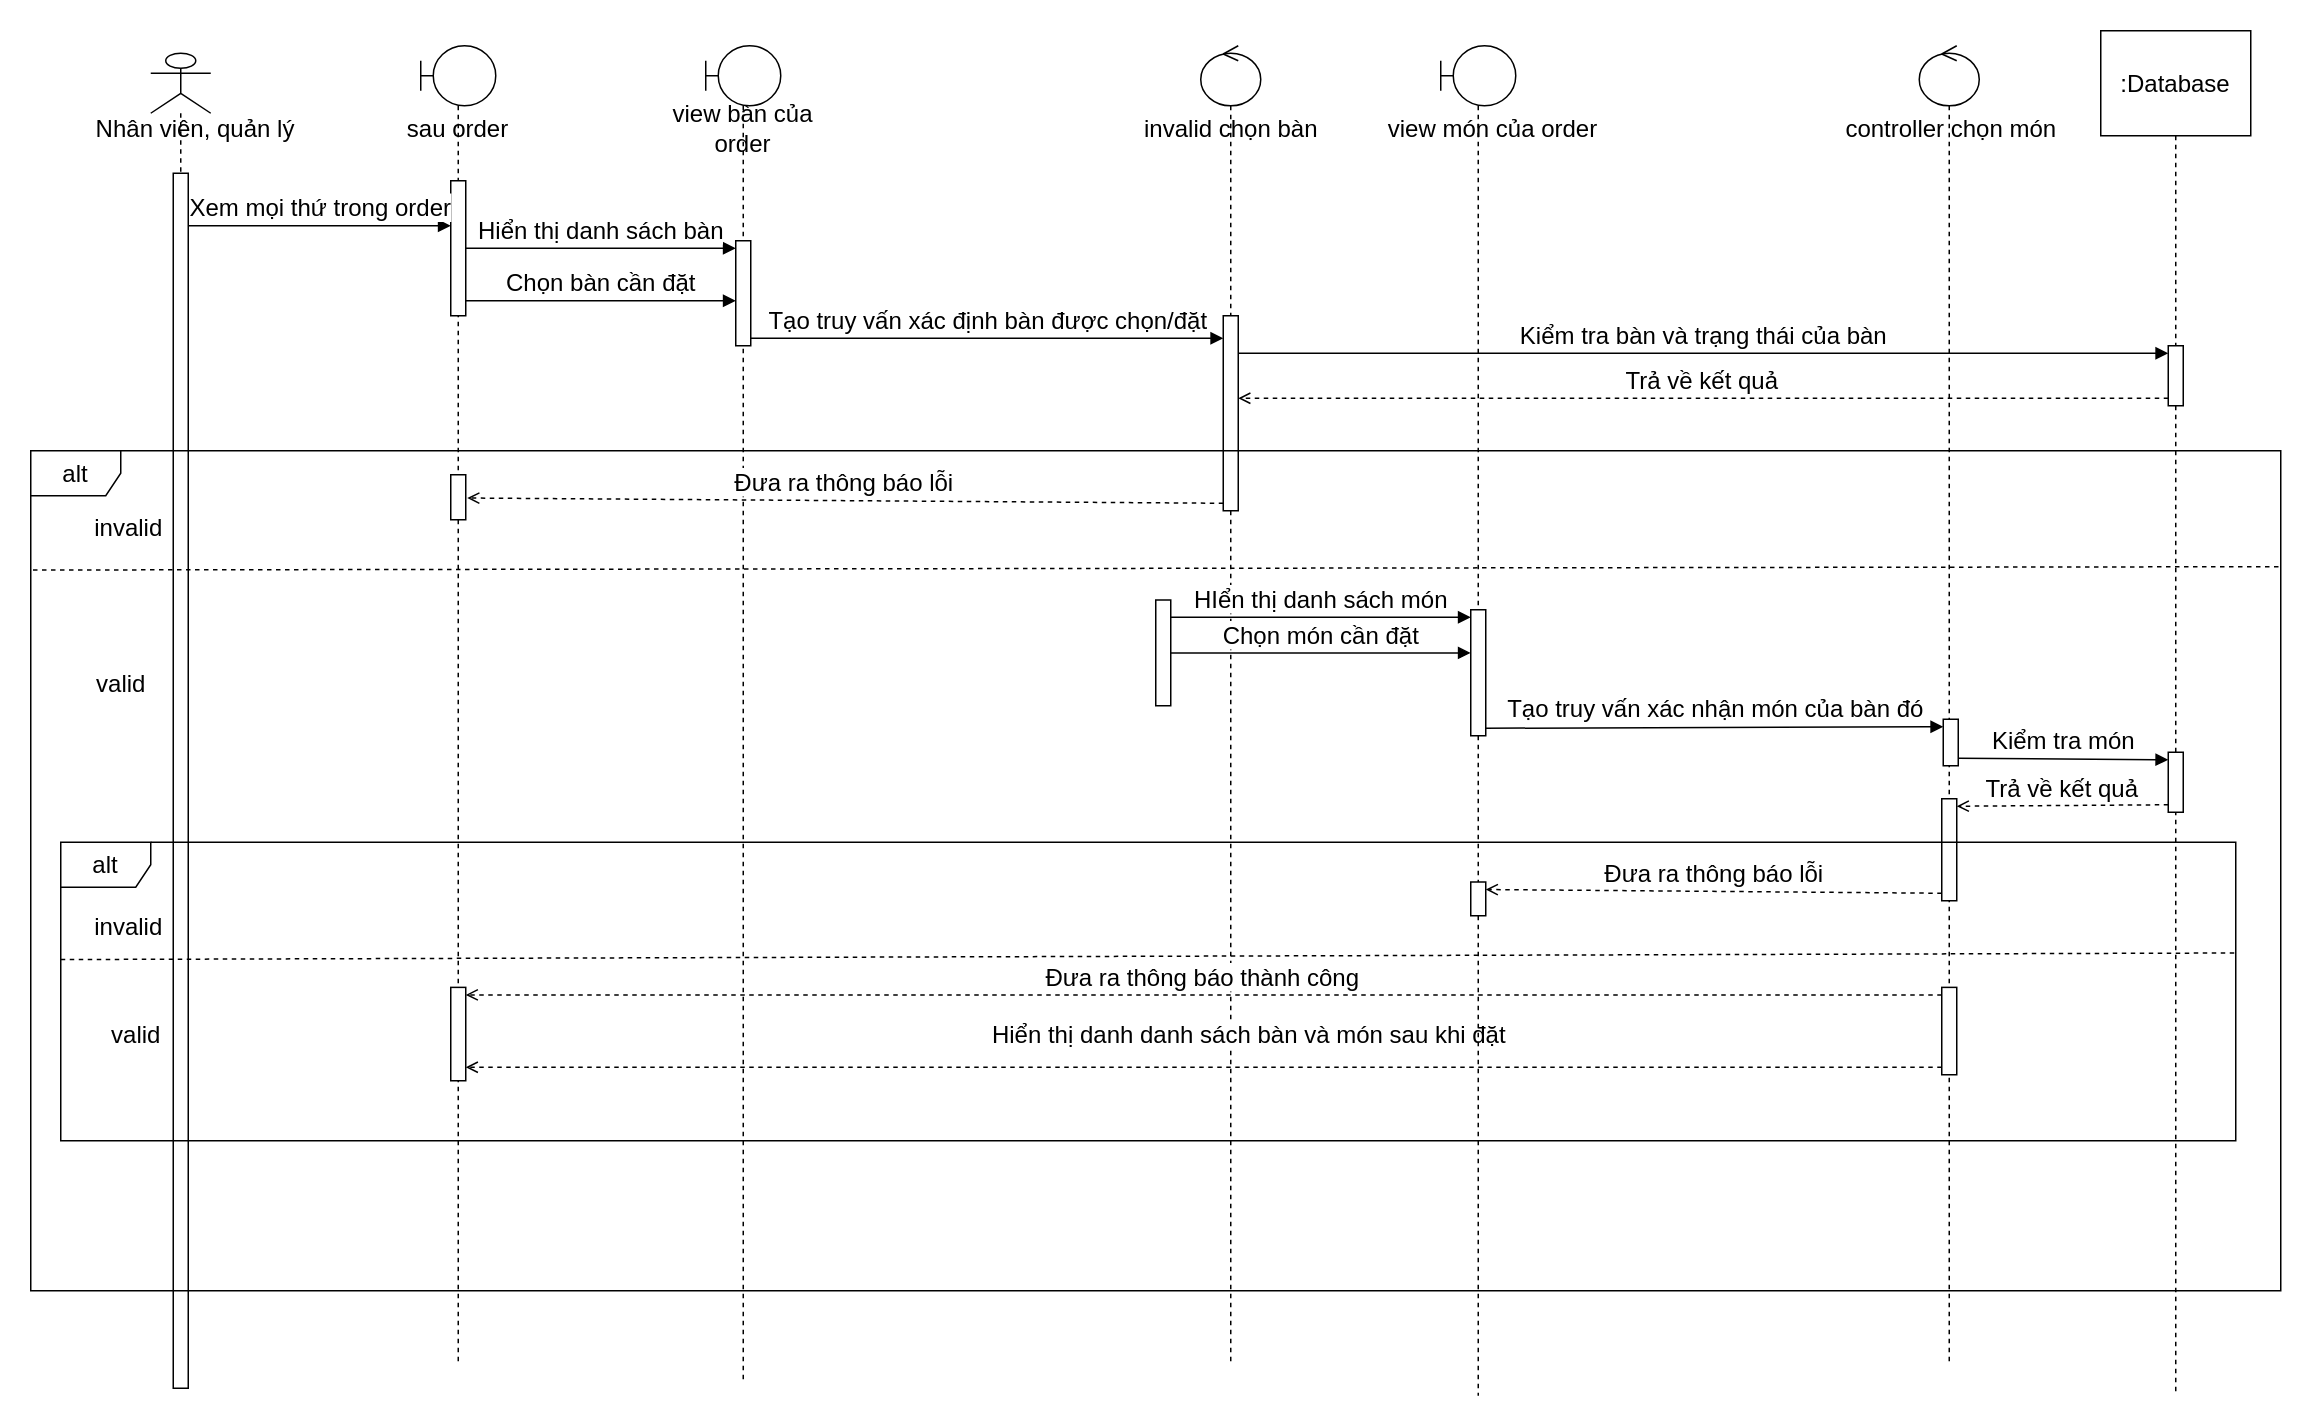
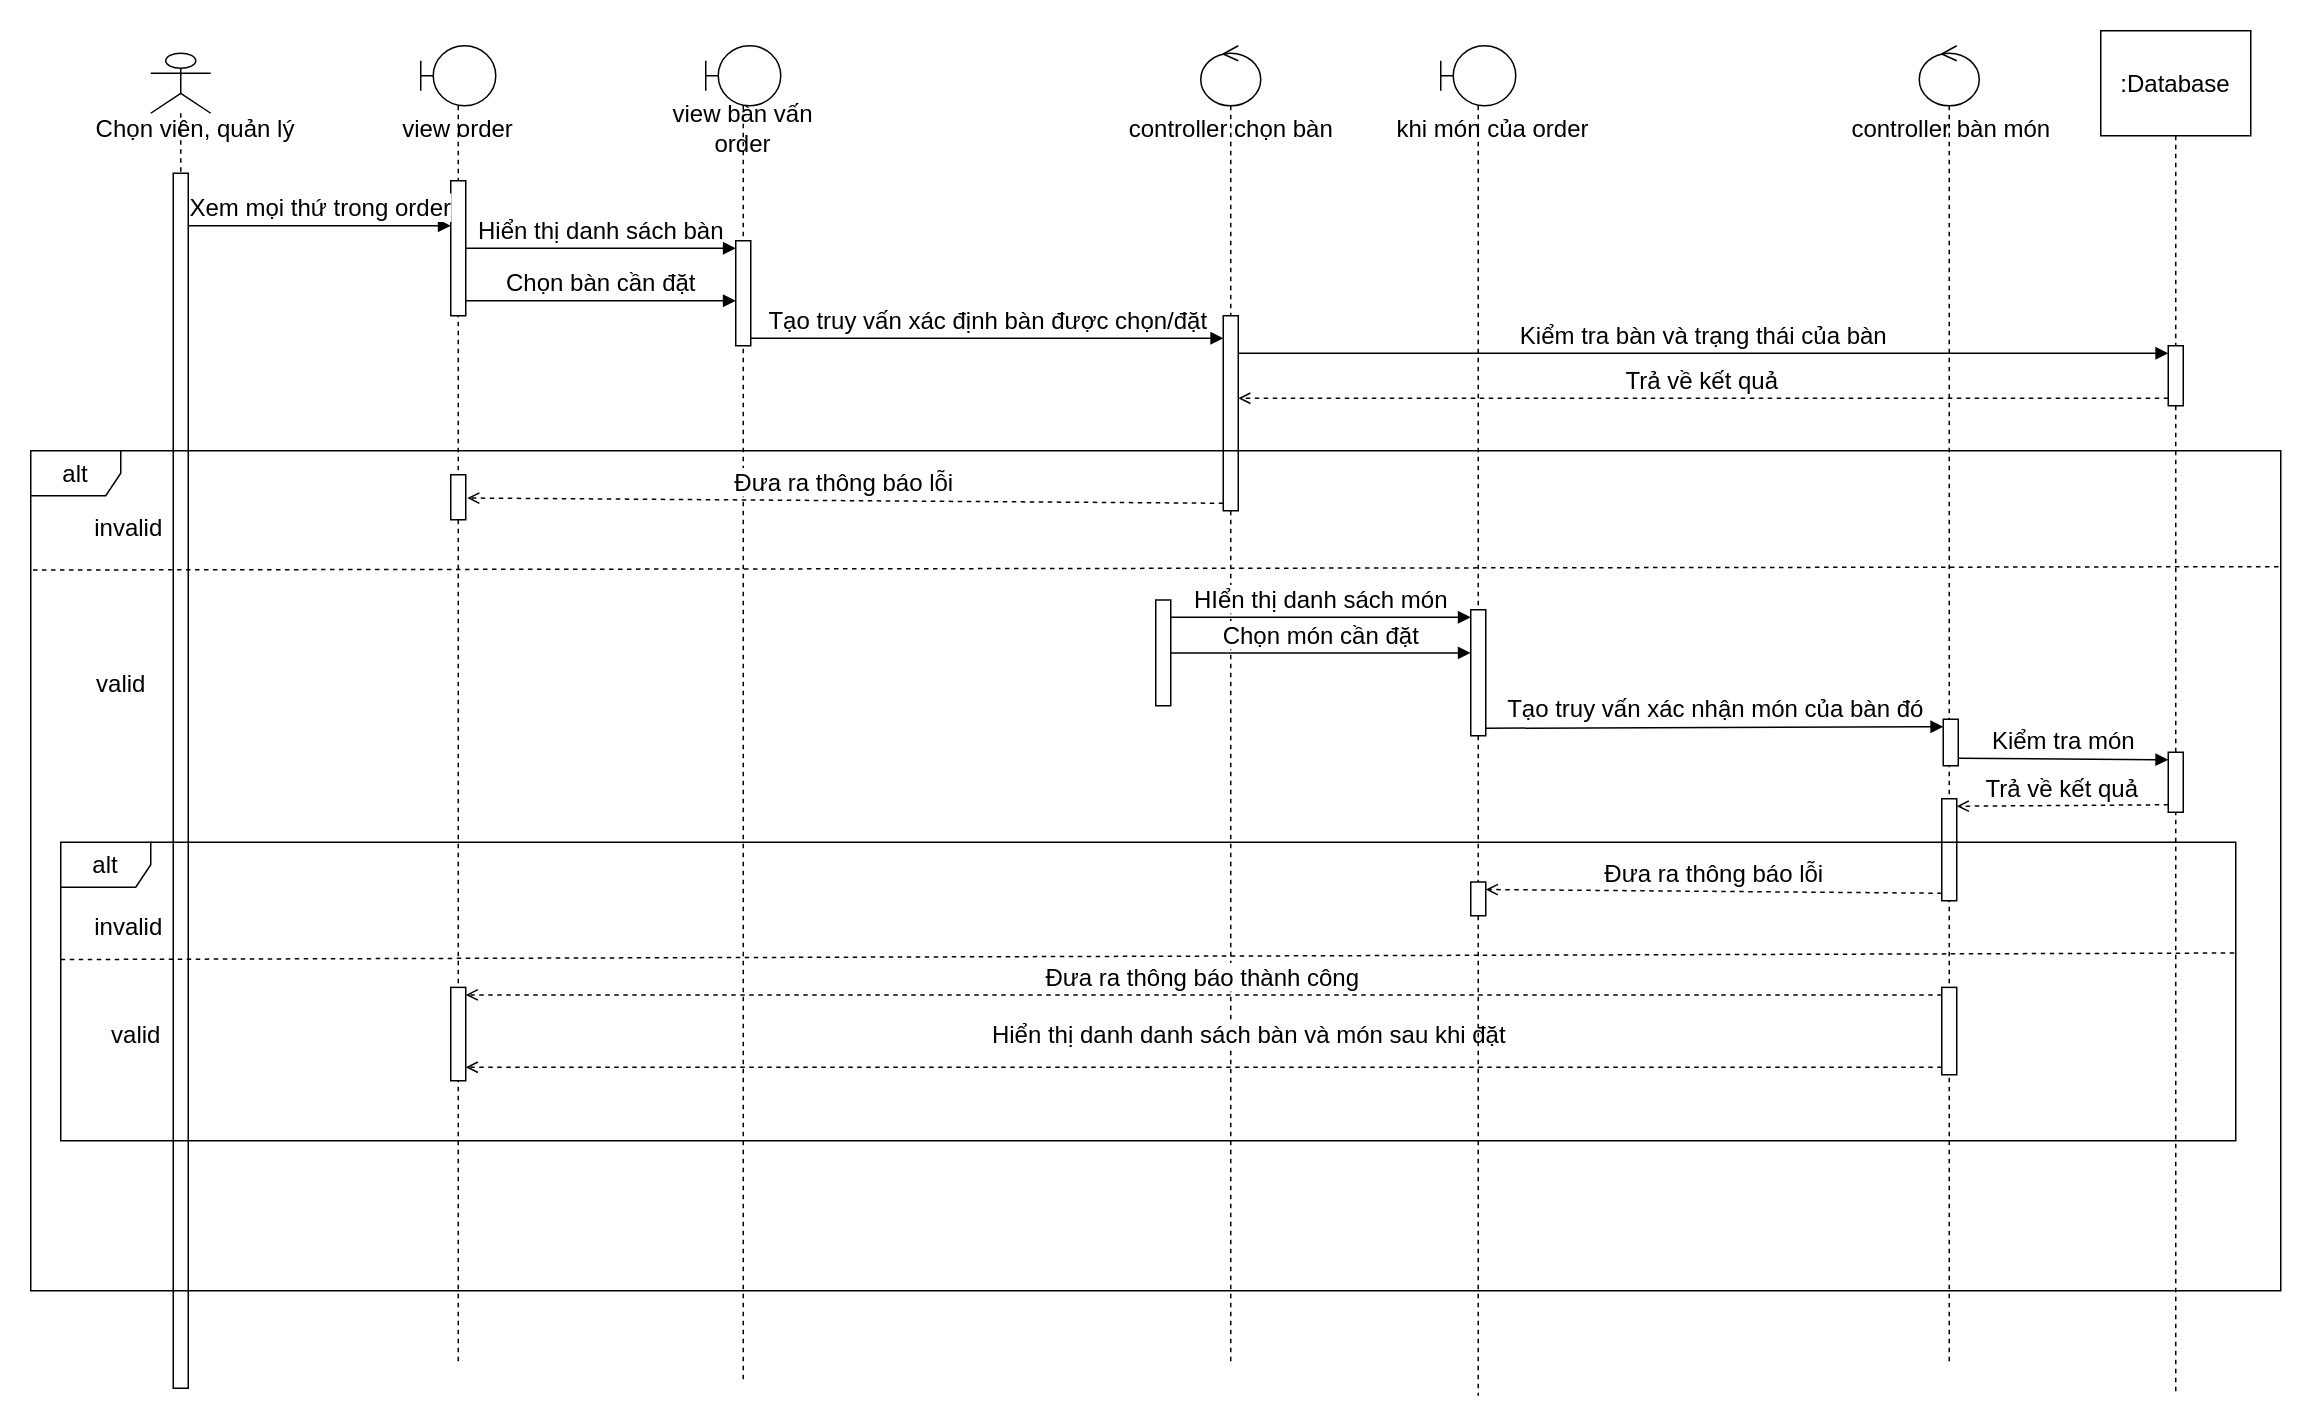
(196, 128) -> (196, 128)
(458, 128) -> (458, 128)
(743, 128) -> (743, 128)
(1232, 128) -> (1232, 128)
(1493, 128) -> (1493, 128)
(1952, 128) -> (1952, 128)
